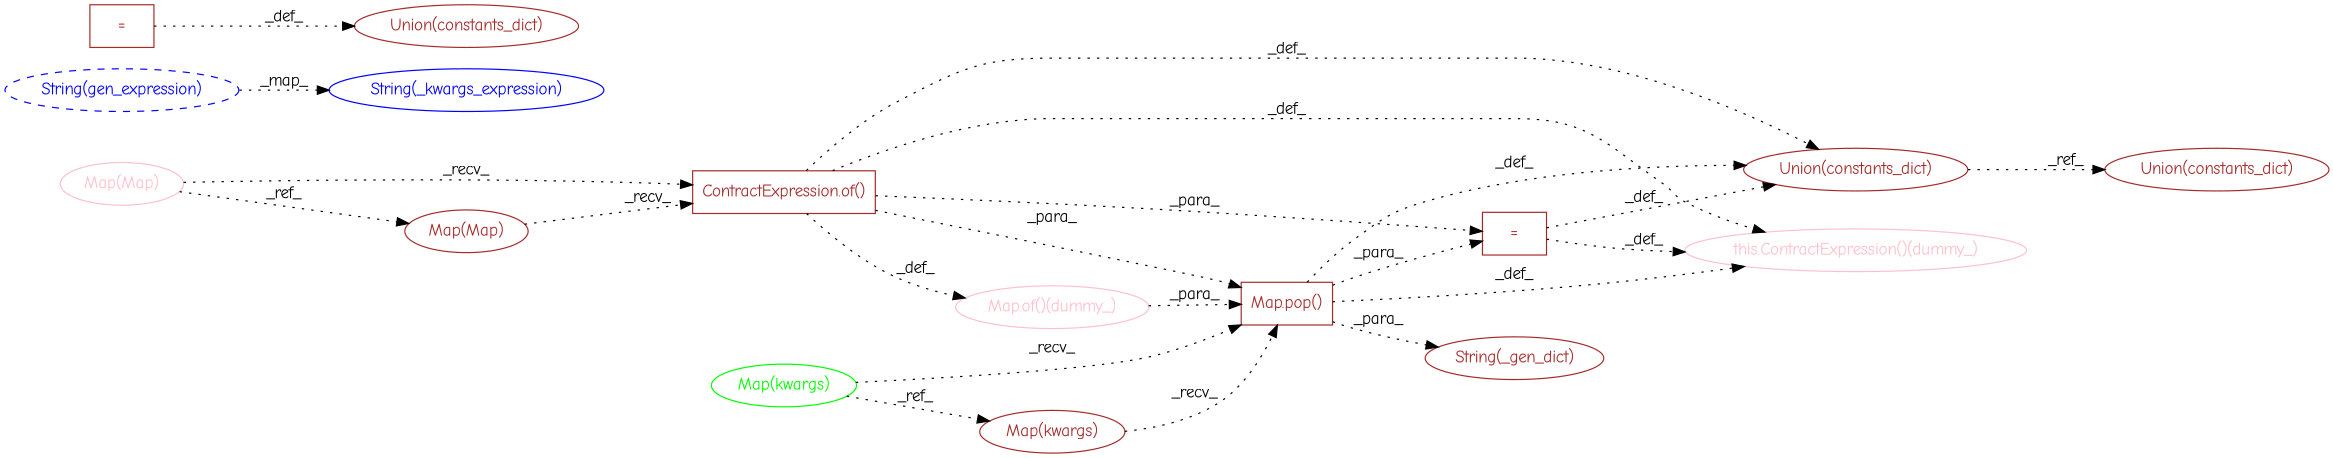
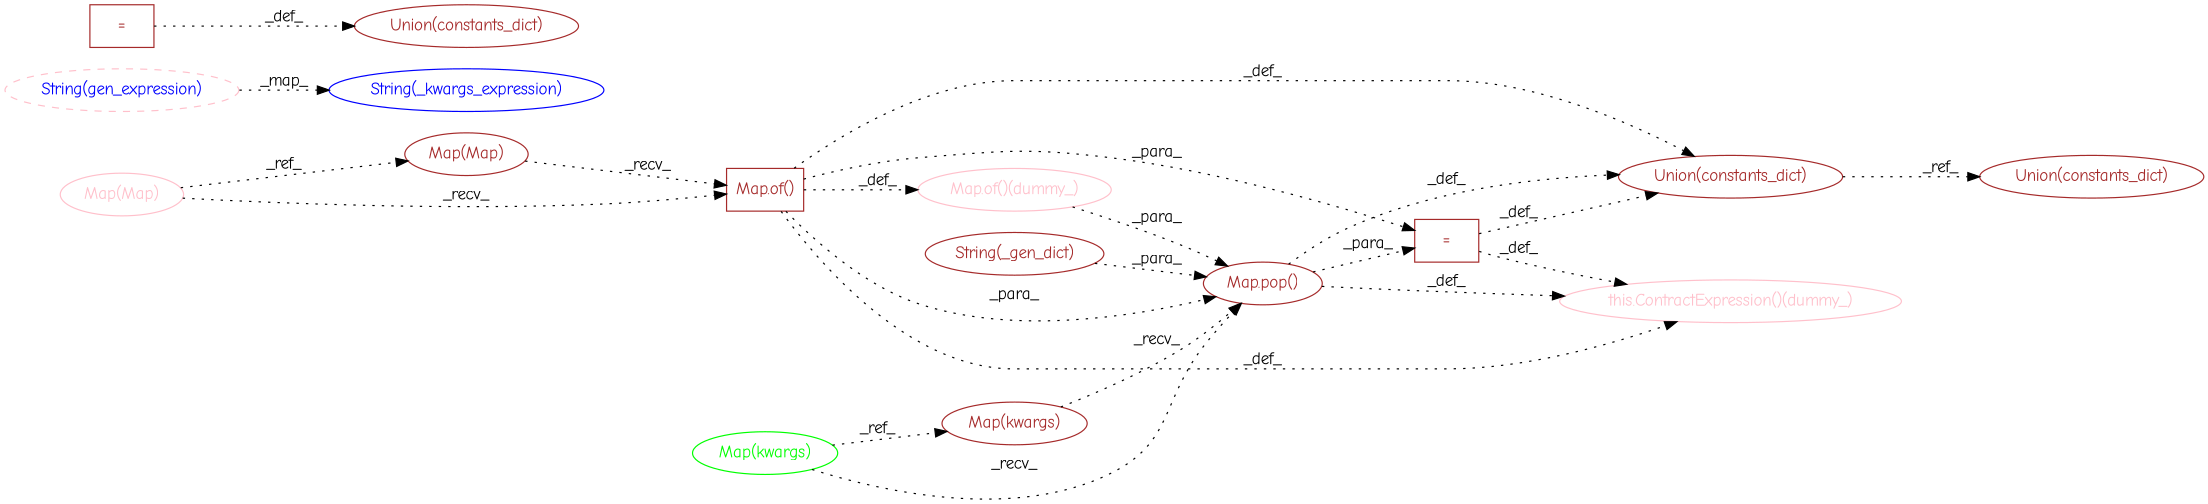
(122, 90) -> (122, 90)
(784, 192) -> (765, 190)
(1287, 304) -> (1263, 283)
(1379, 335) -> (1145, 269)
